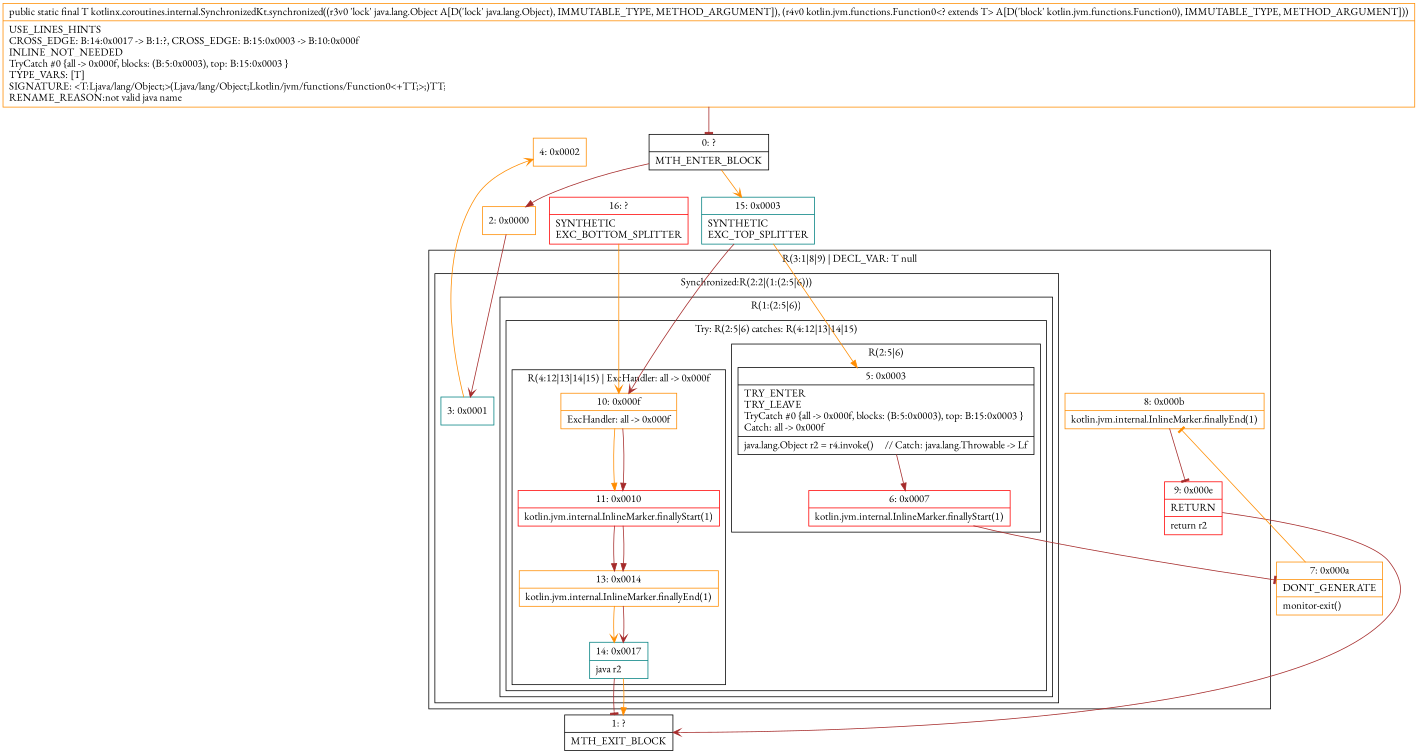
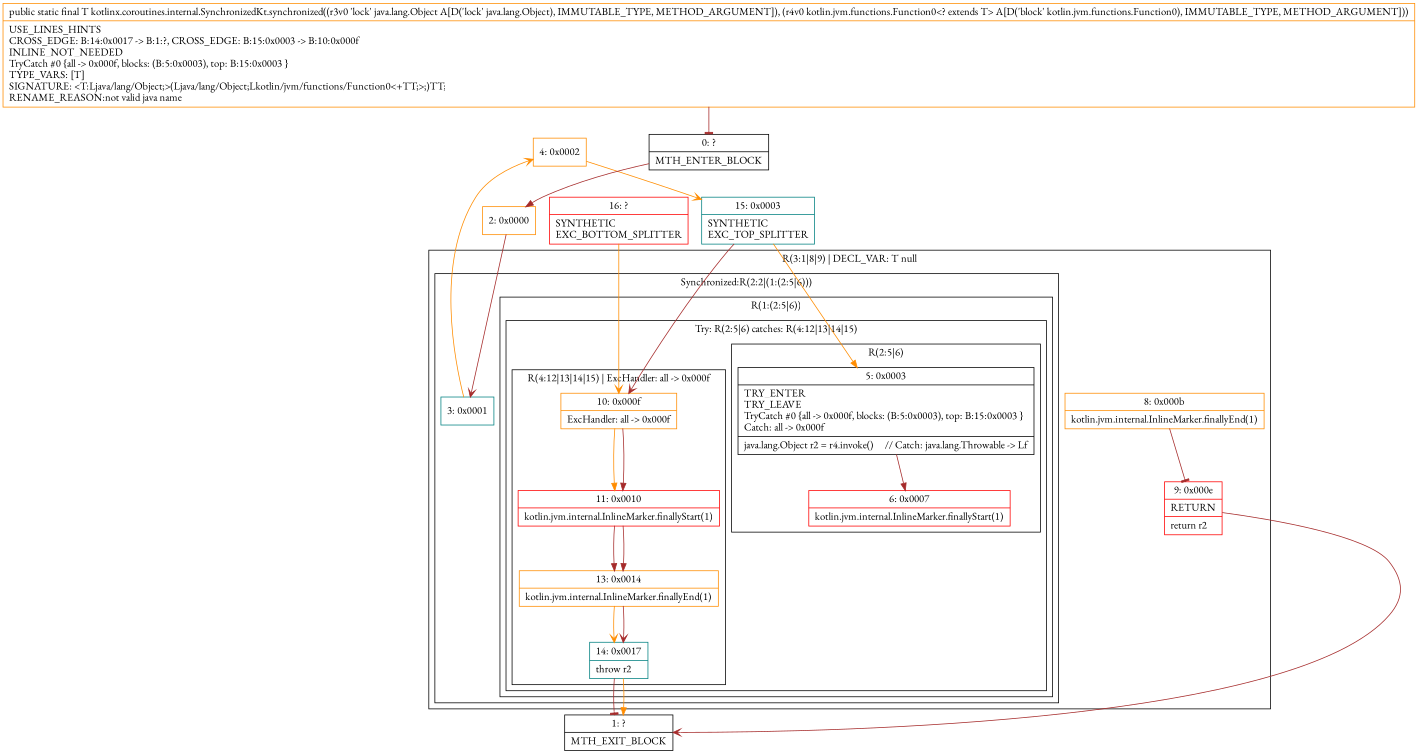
(729, 180) -> (640, 179)
(1330, 589) -> none
(609, 669) -> (614, 669)
